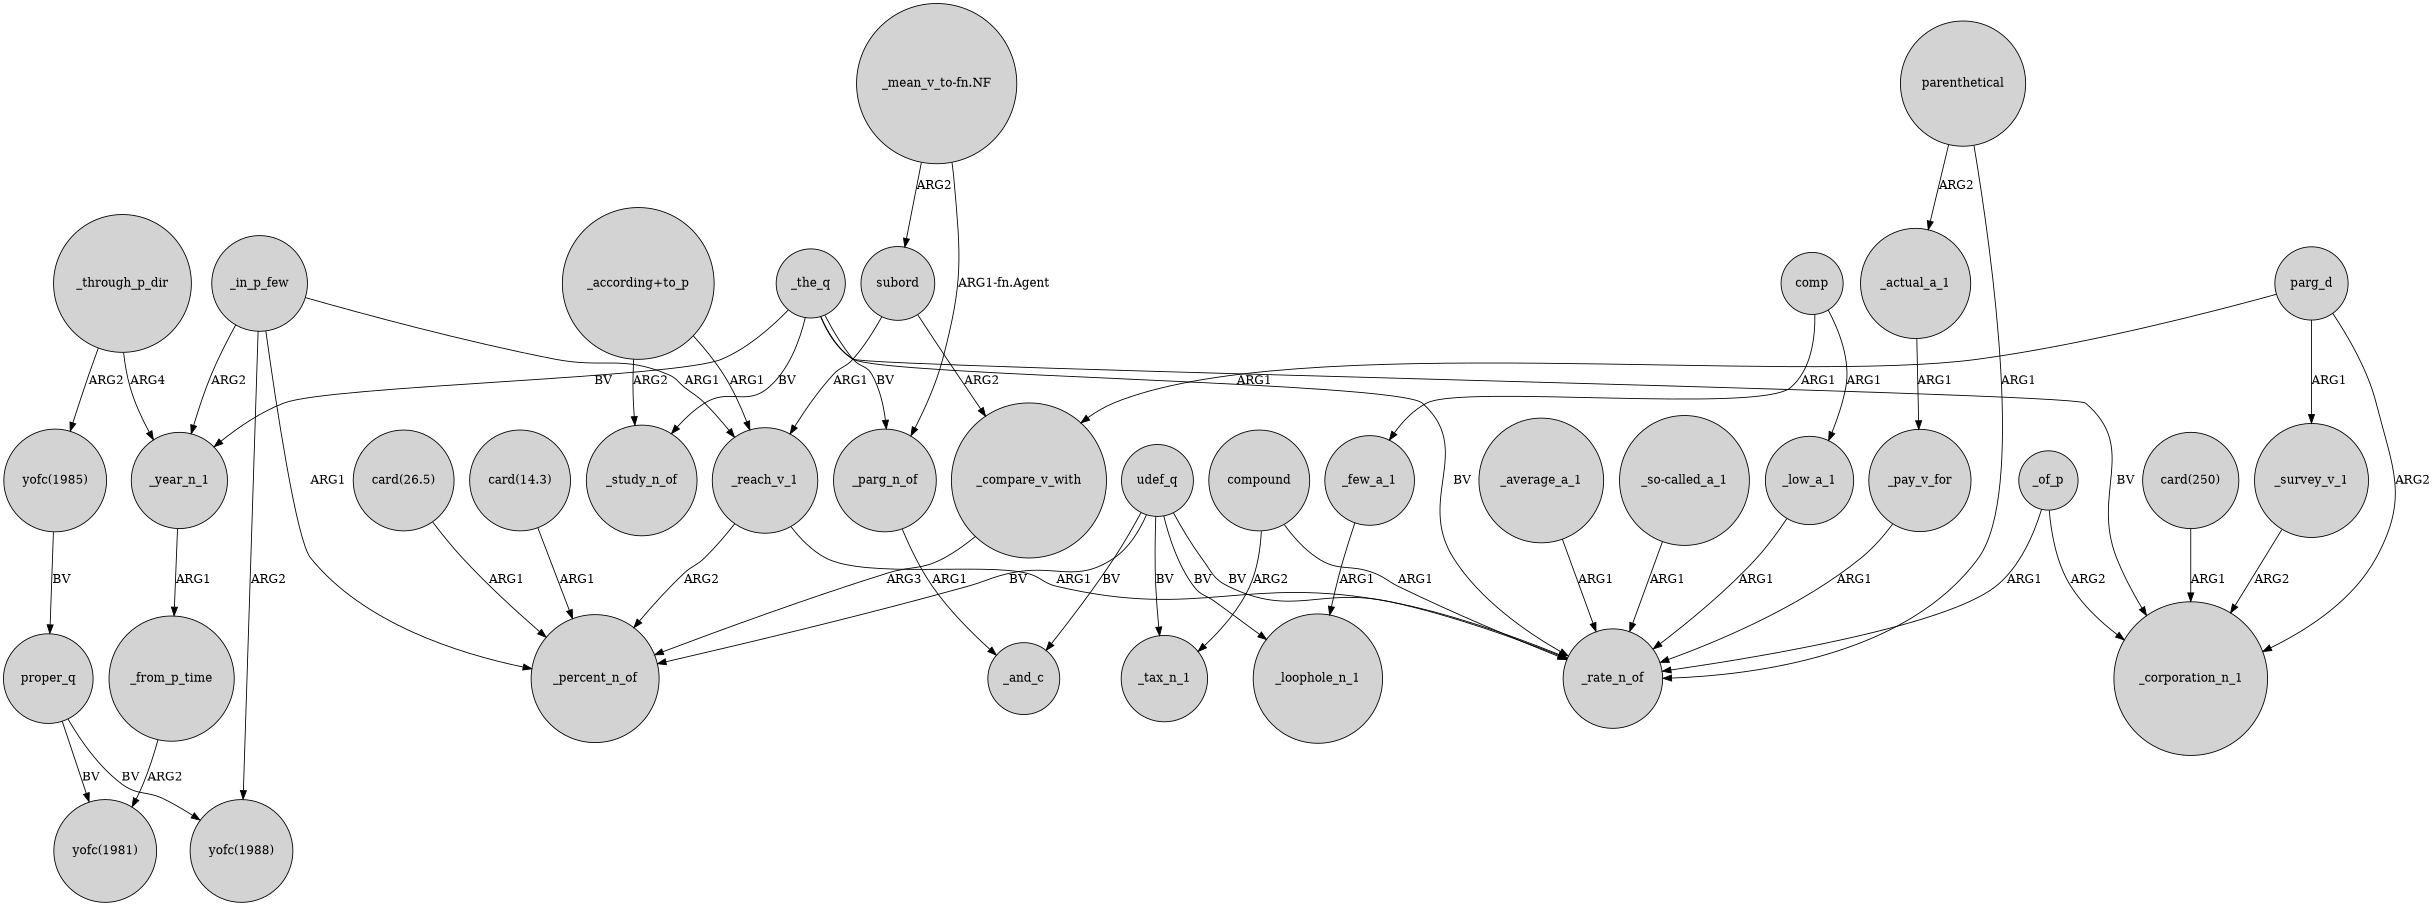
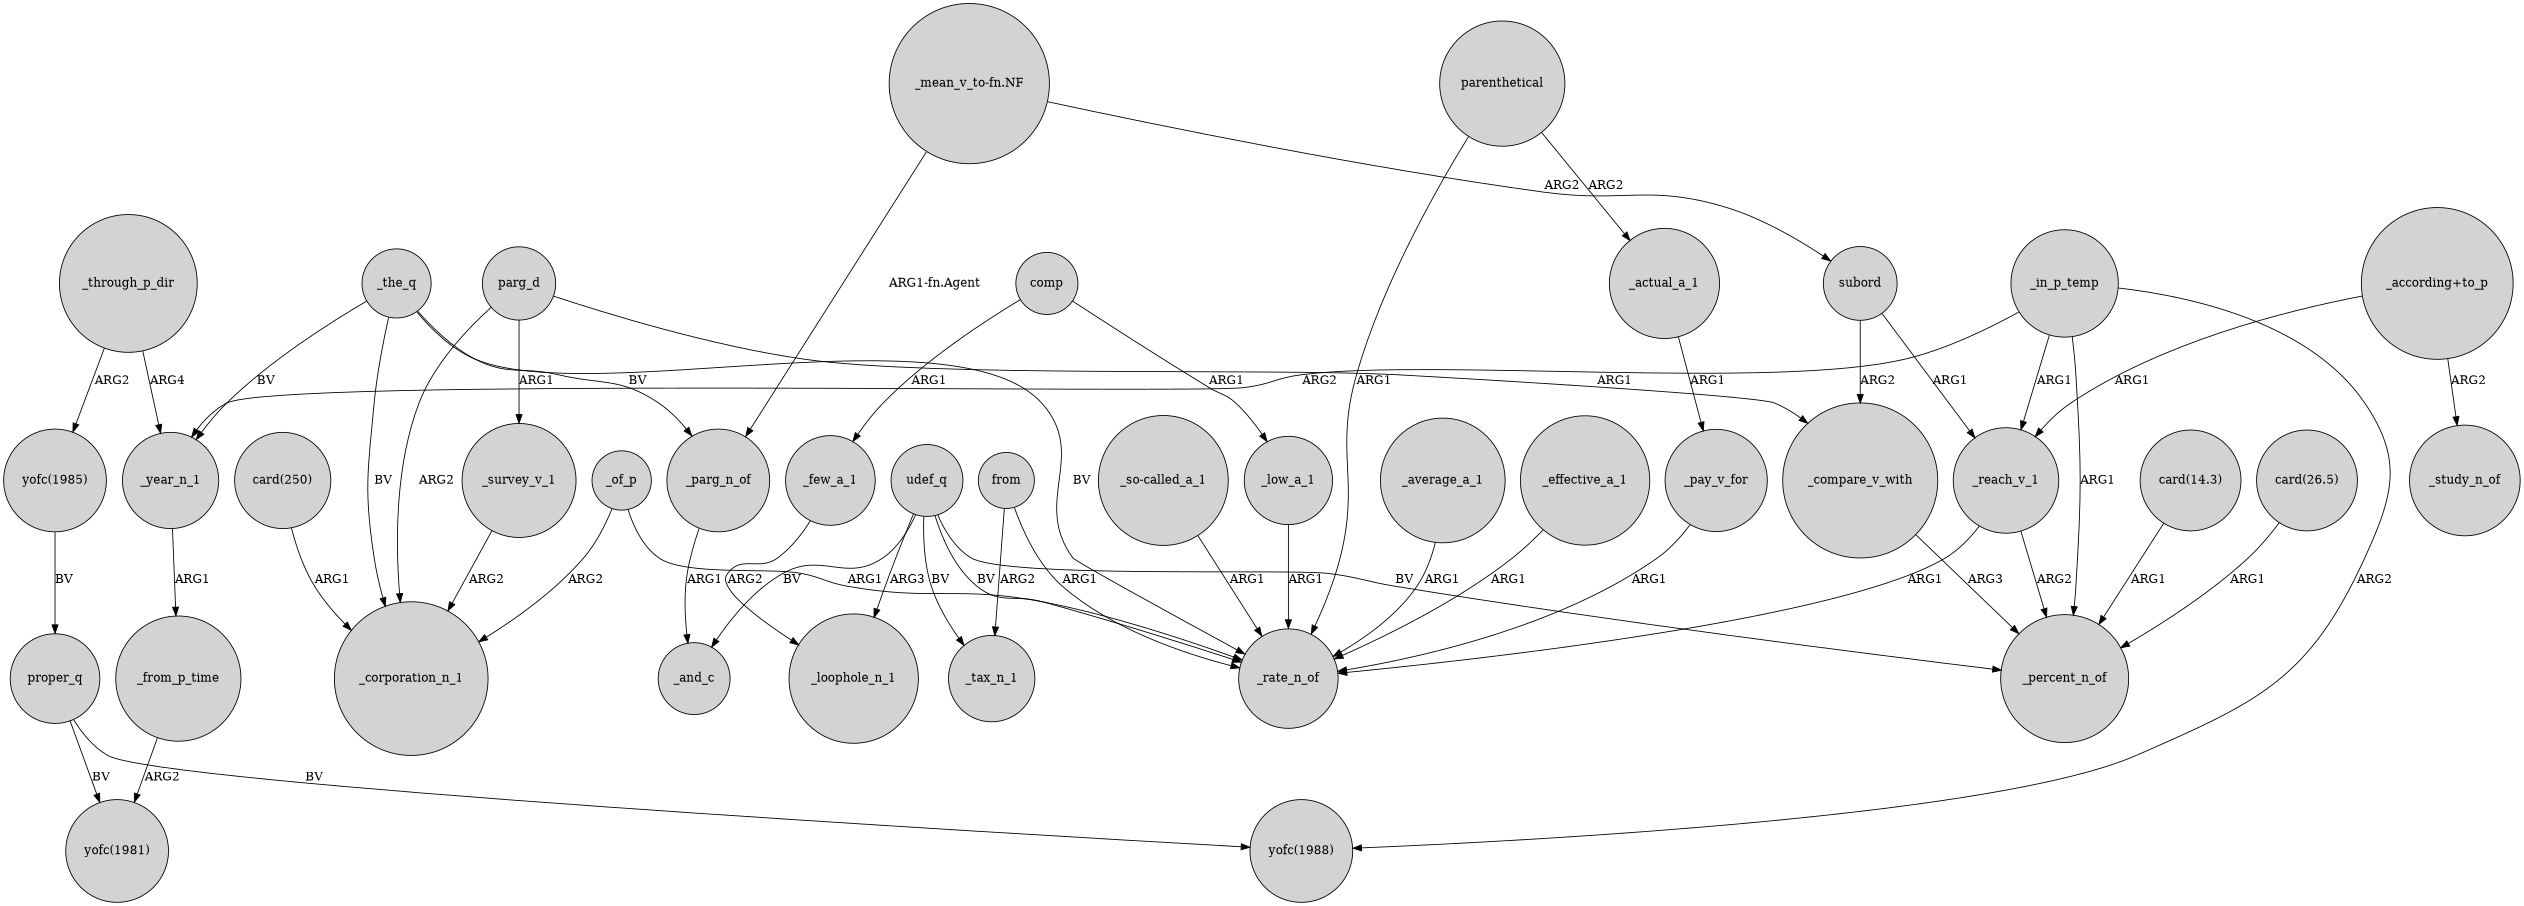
(260, 283) -> (2065, 283)
(758, 394) -> none
(1259, 480) -> (1006, 480)
none -> (1585, 480)
(1203, 580) -> (908, 580)
(1357, 580) -> (745, 580)
